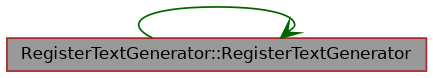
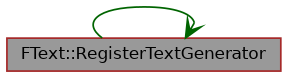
(217, 55) -> (144, 55)
